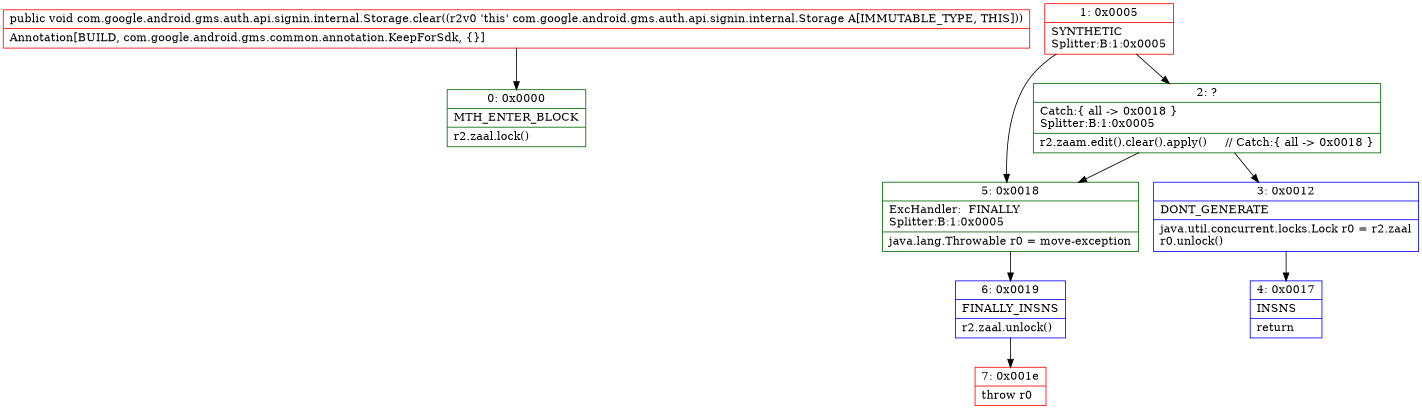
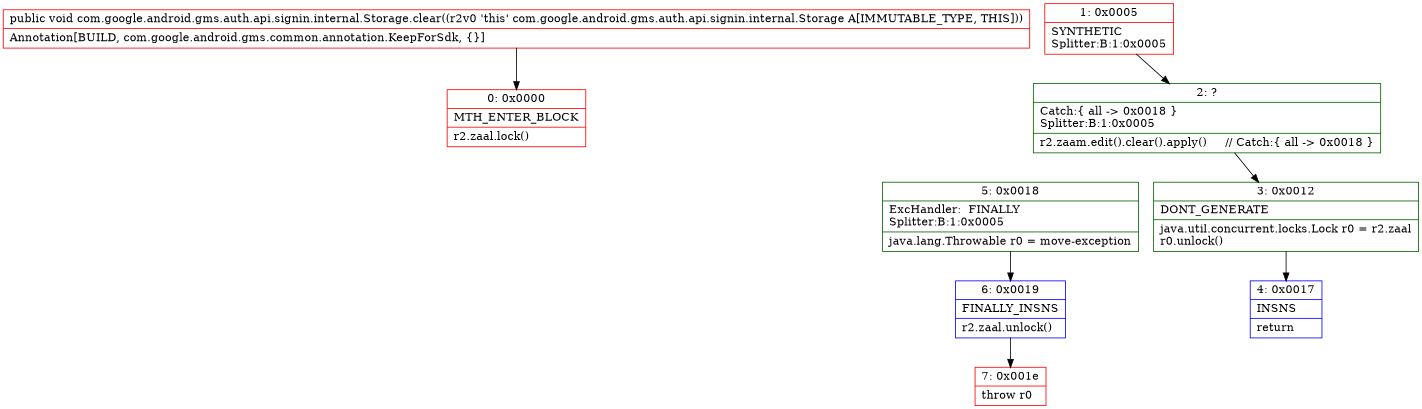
(1015, 107) -> none
(516, 118) -> (516, 118)
(1112, 166) -> none
(1286, 217) -> (1286, 217)
